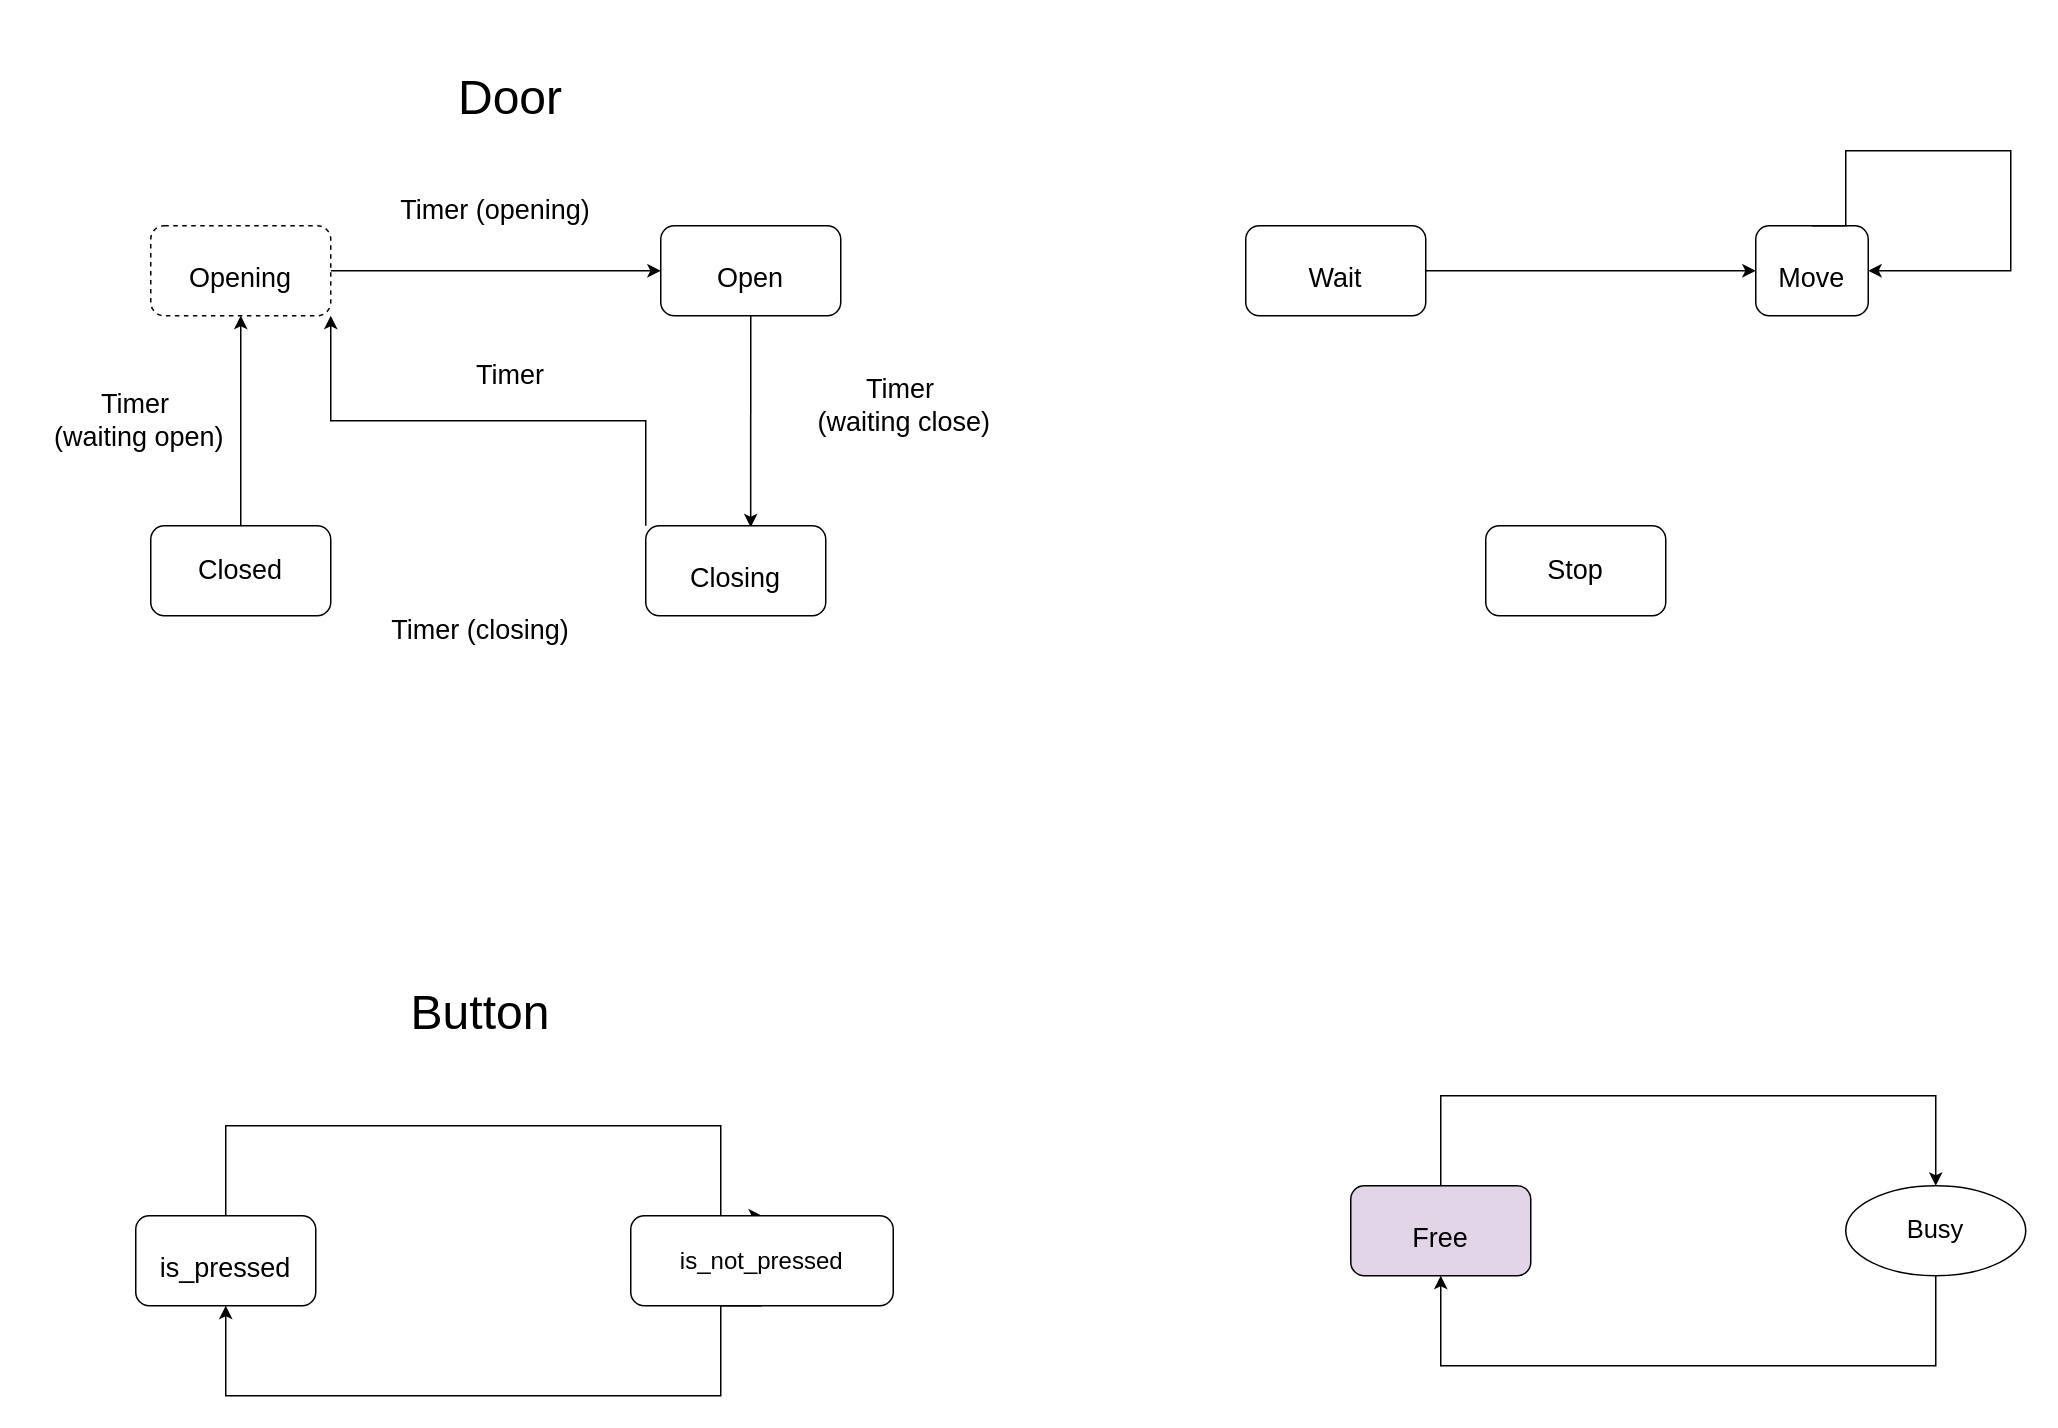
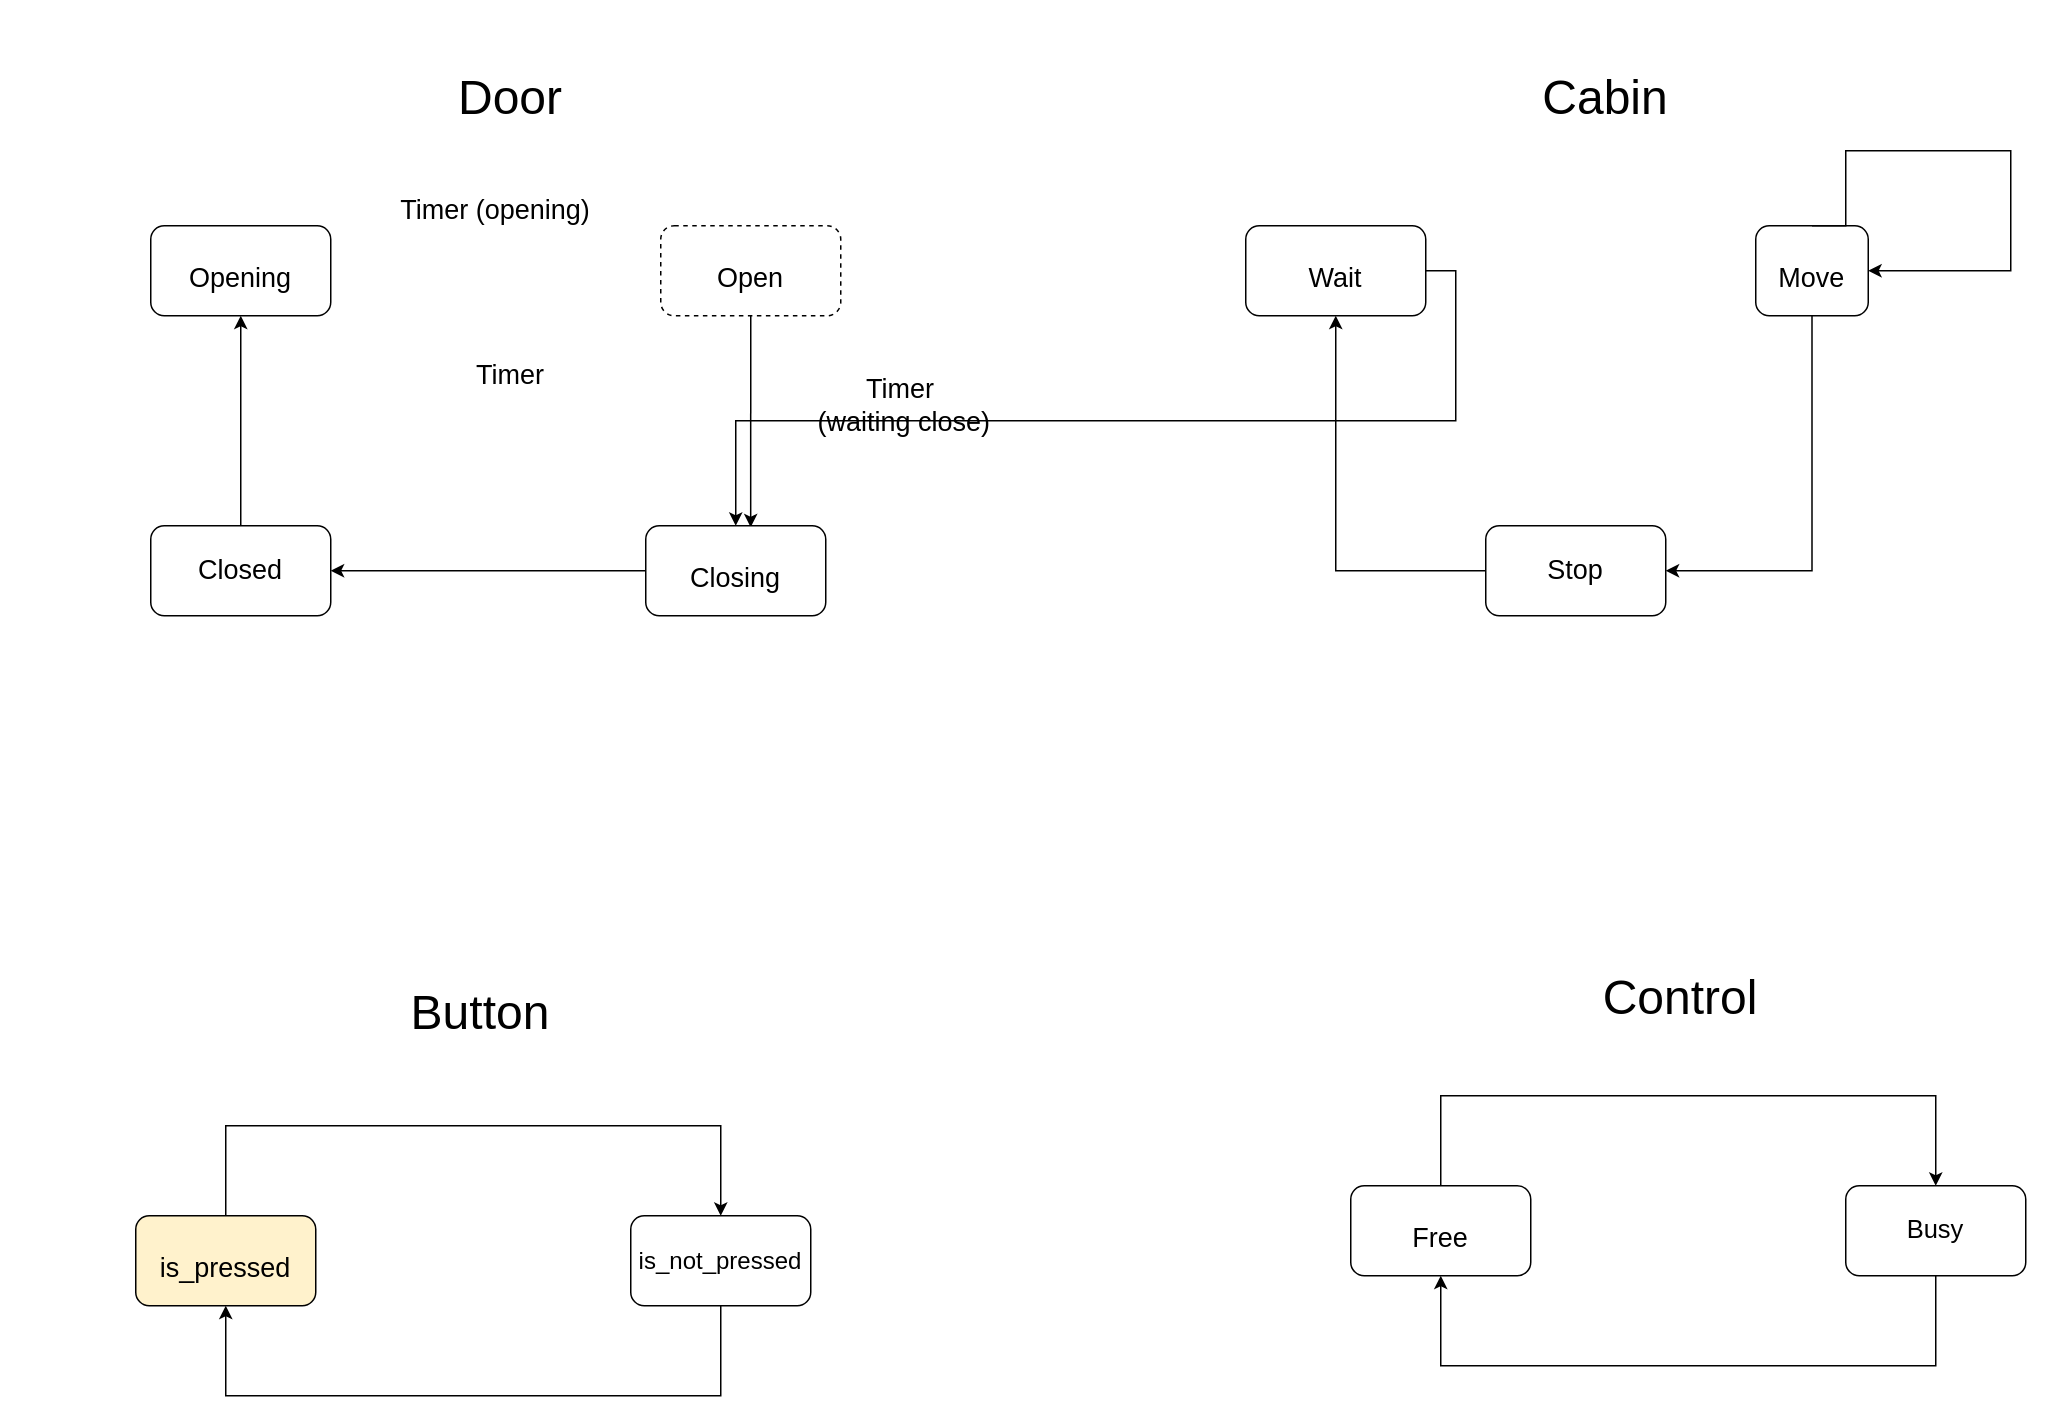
none -> (1606, 98)
(241, 271) -> (241, 271)
(491, 271) -> none
(751, 271) -> (751, 271)
(1599, 271) -> (1125, 421)
(136, 421) -> none
(494, 421) -> none
none -> (1812, 511)
none -> (1336, 524)
none -> (494, 571)
(481, 631) -> none
none -> (1681, 998)
(1441, 1231) -> (1441, 1231)
(1936, 1231) -> (1936, 1231)
(226, 1261) -> (226, 1261)
(762, 1261) -> (721, 1261)
